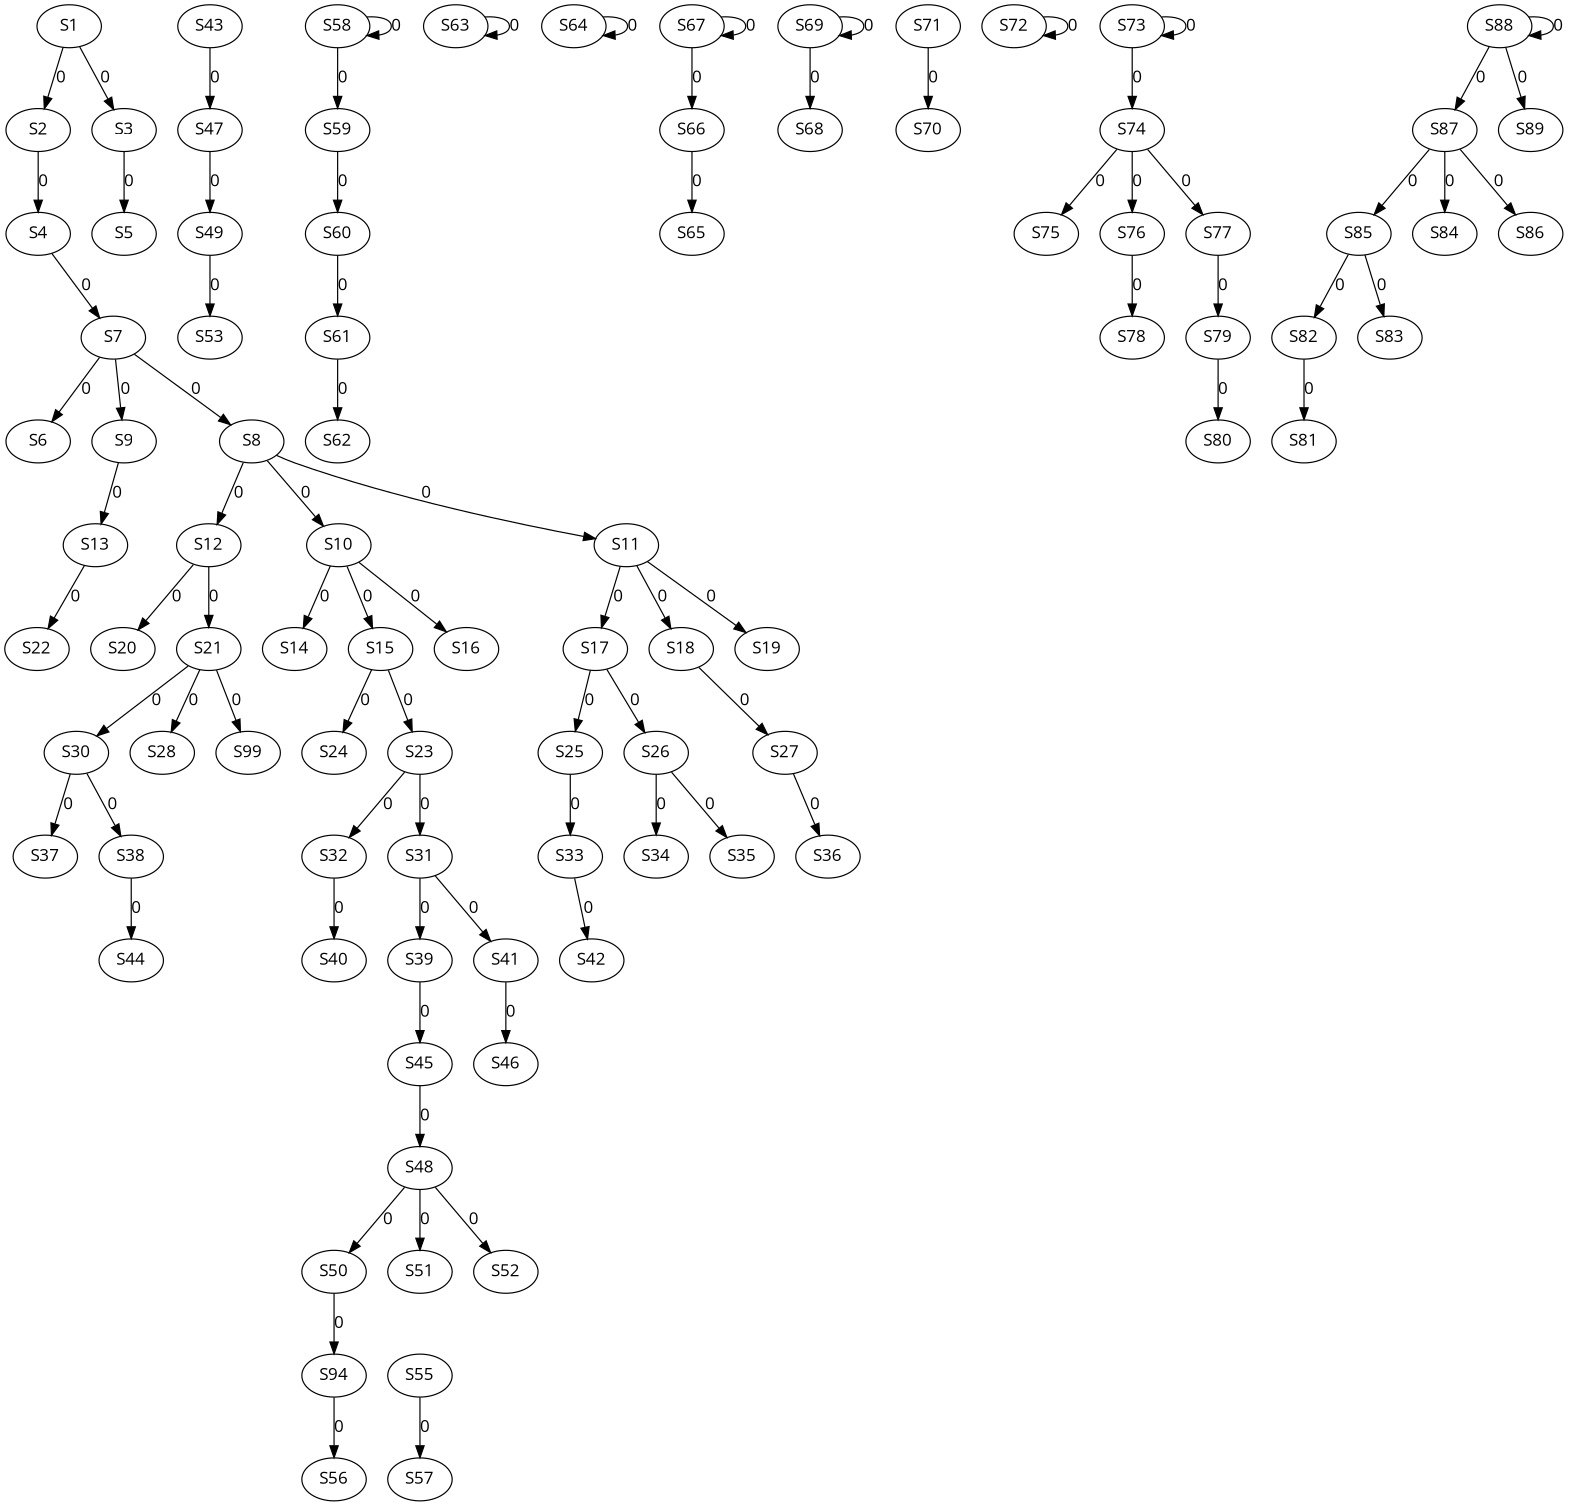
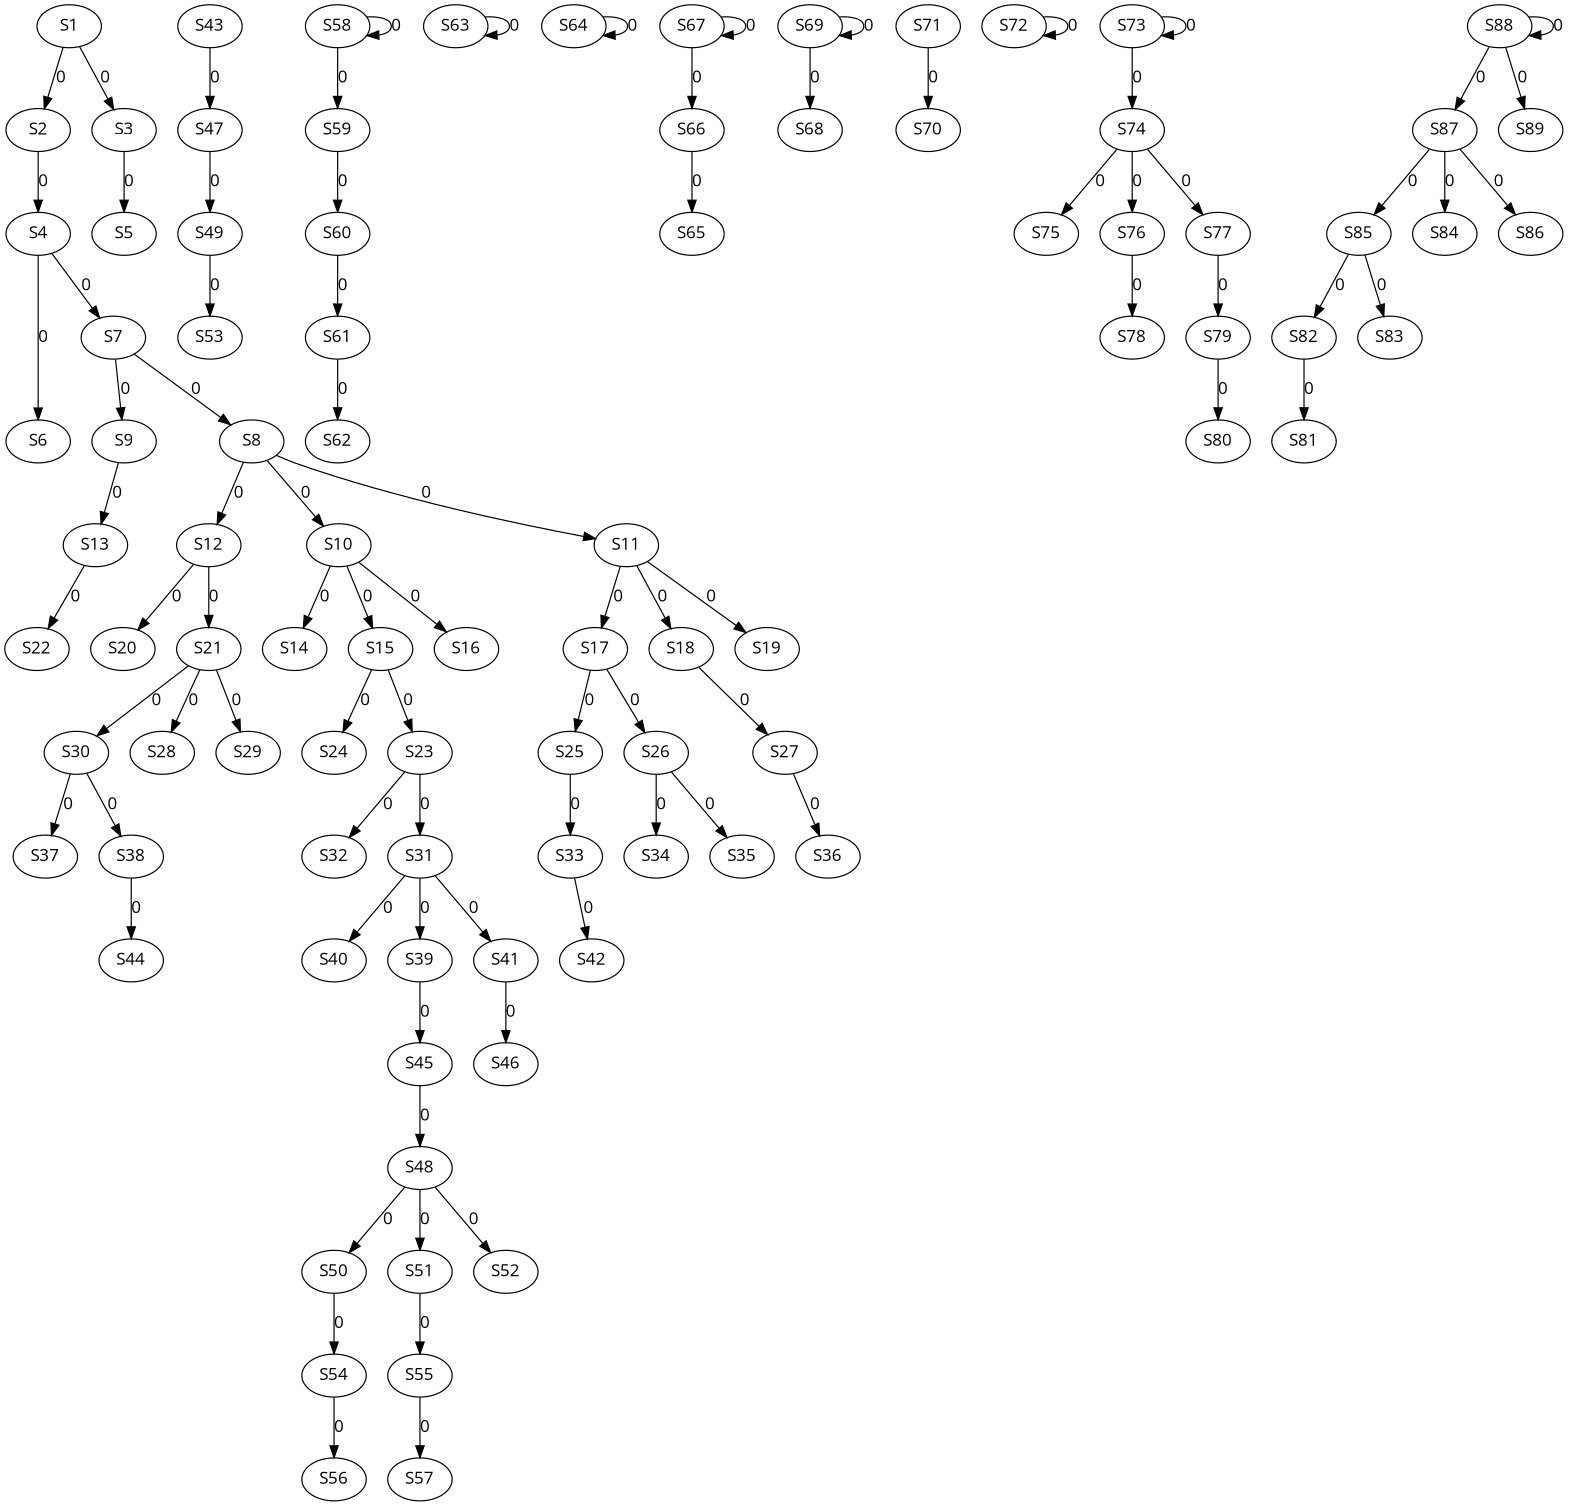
(79, 385) -> (38, 332)
(248, 753) -> (248, 753)
(334, 903) -> (381, 904)
none -> (420, 1318)
(334, 1376) -> (334, 1376)
